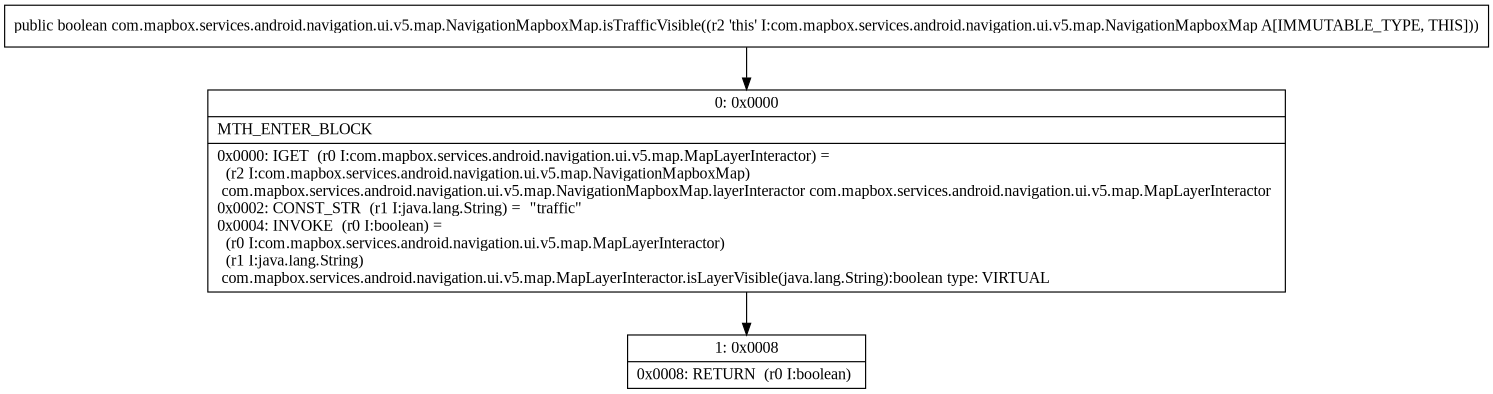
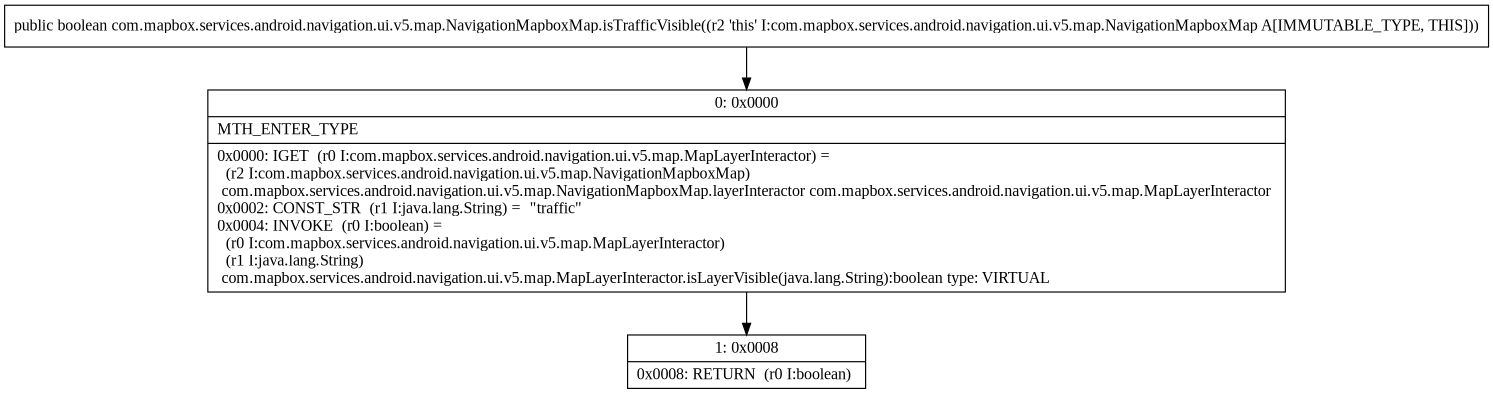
(295, 129) -> (288, 129)
